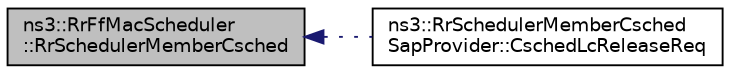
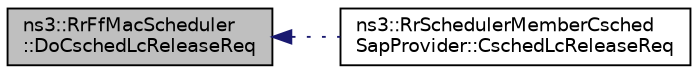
(156, 37) -> (140, 37)
